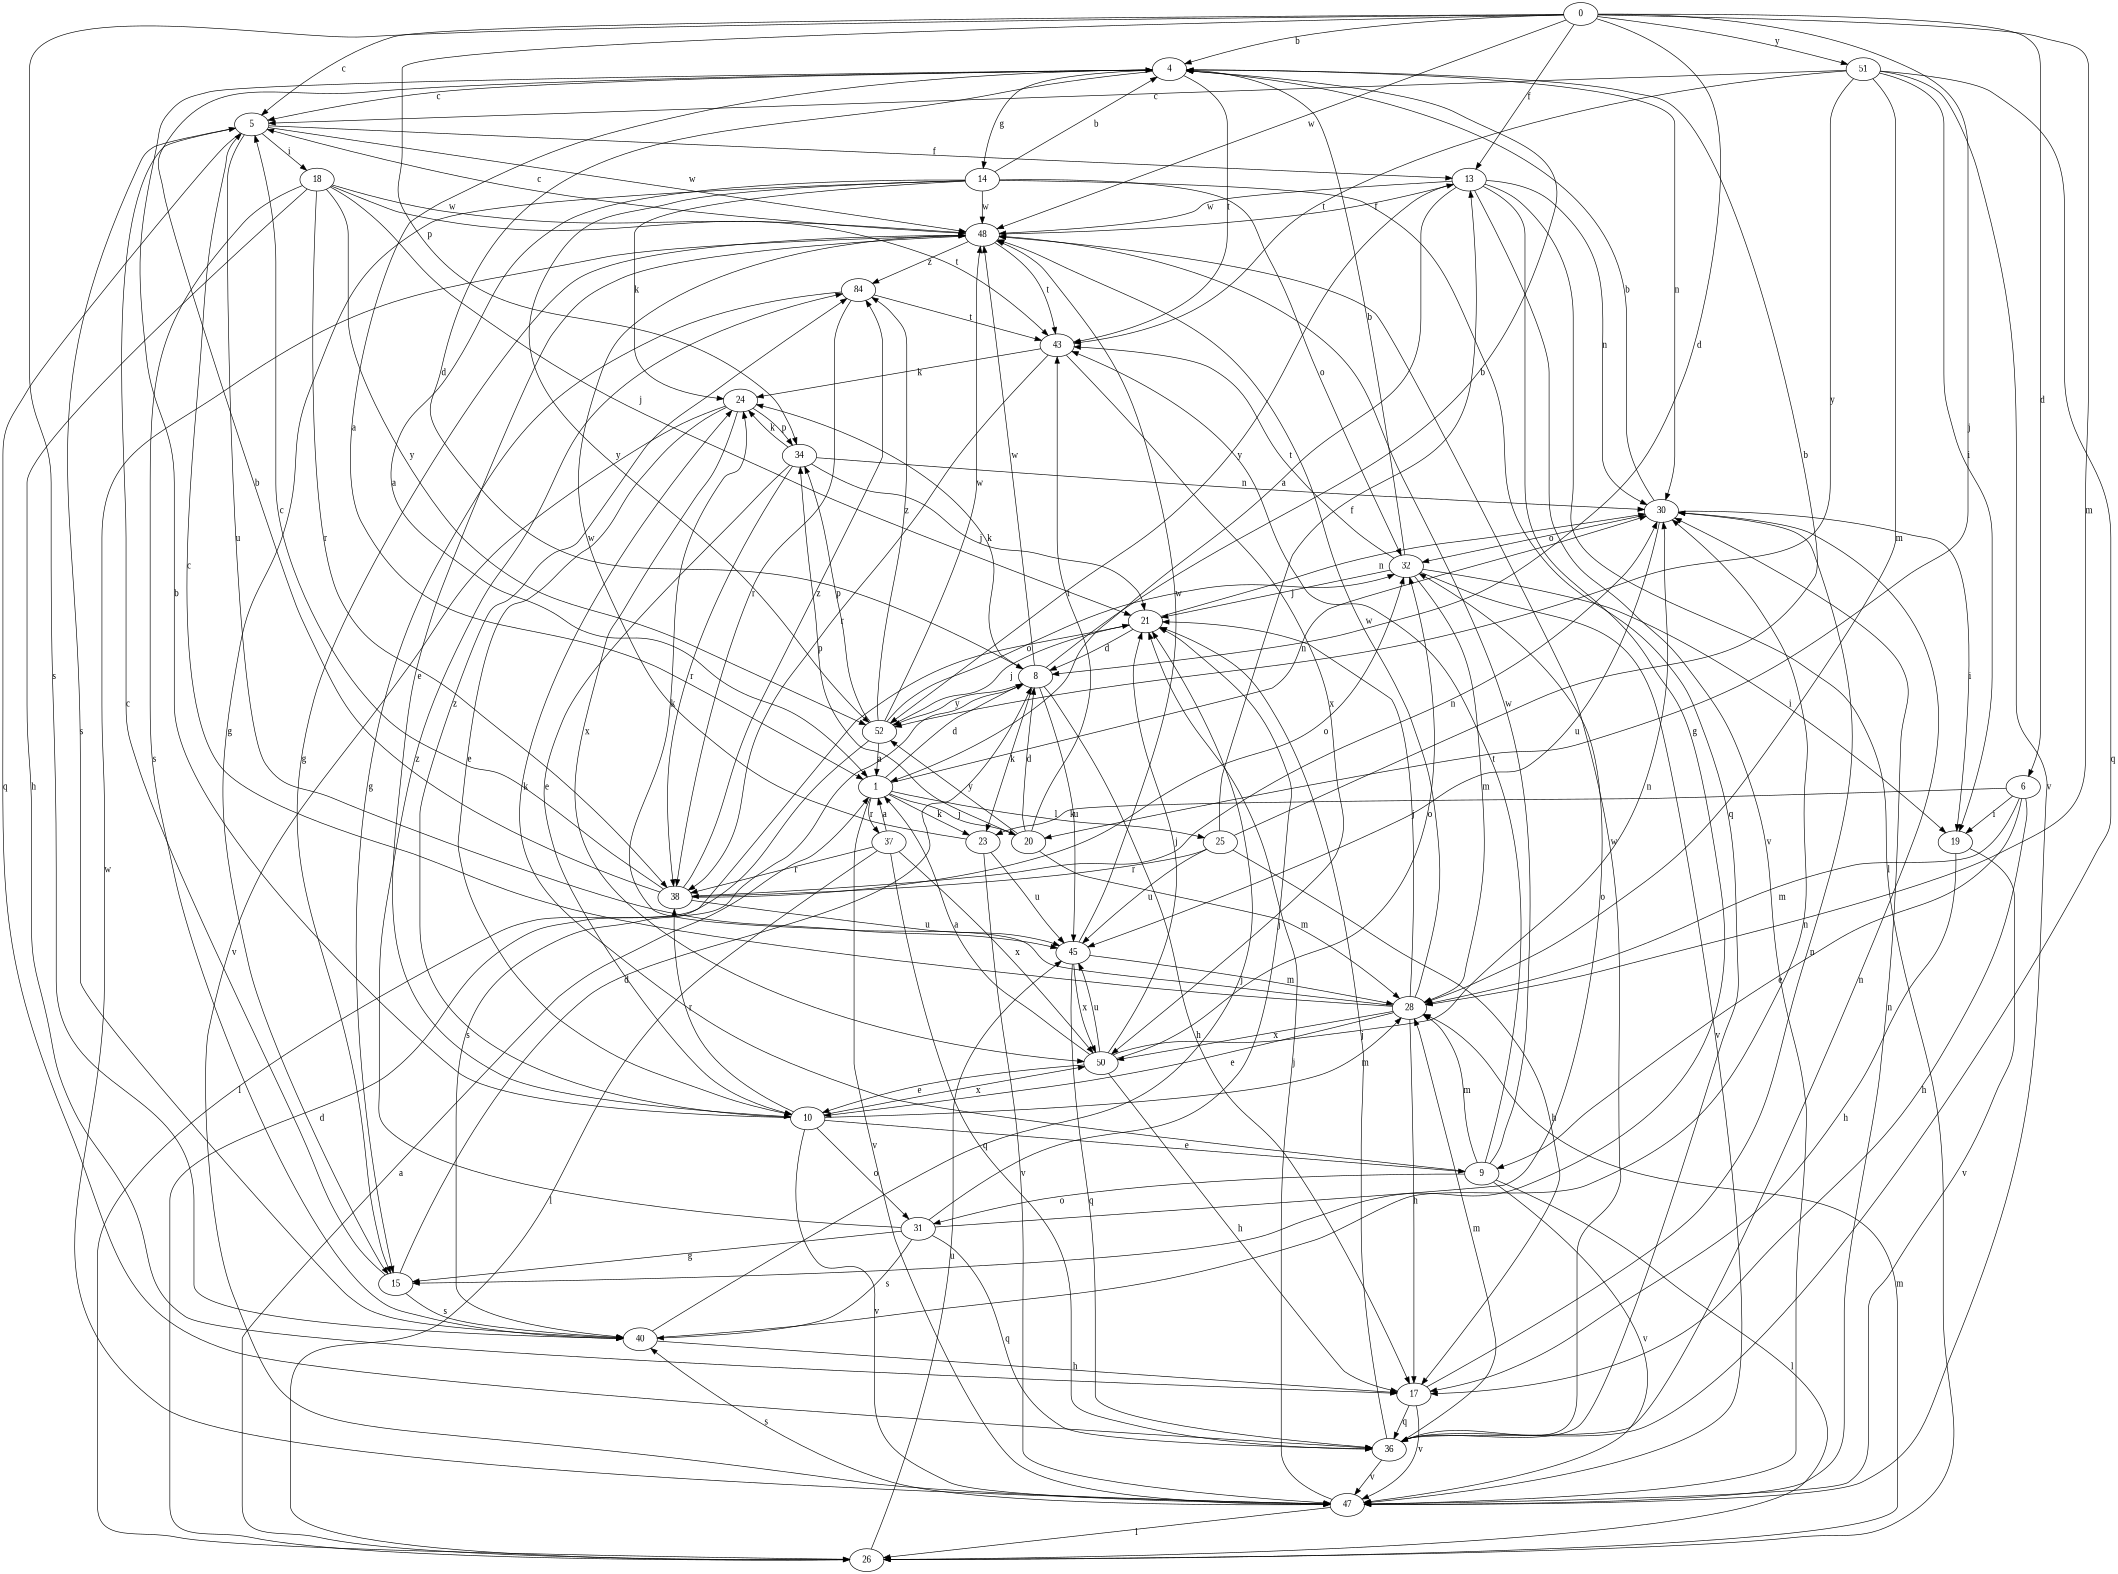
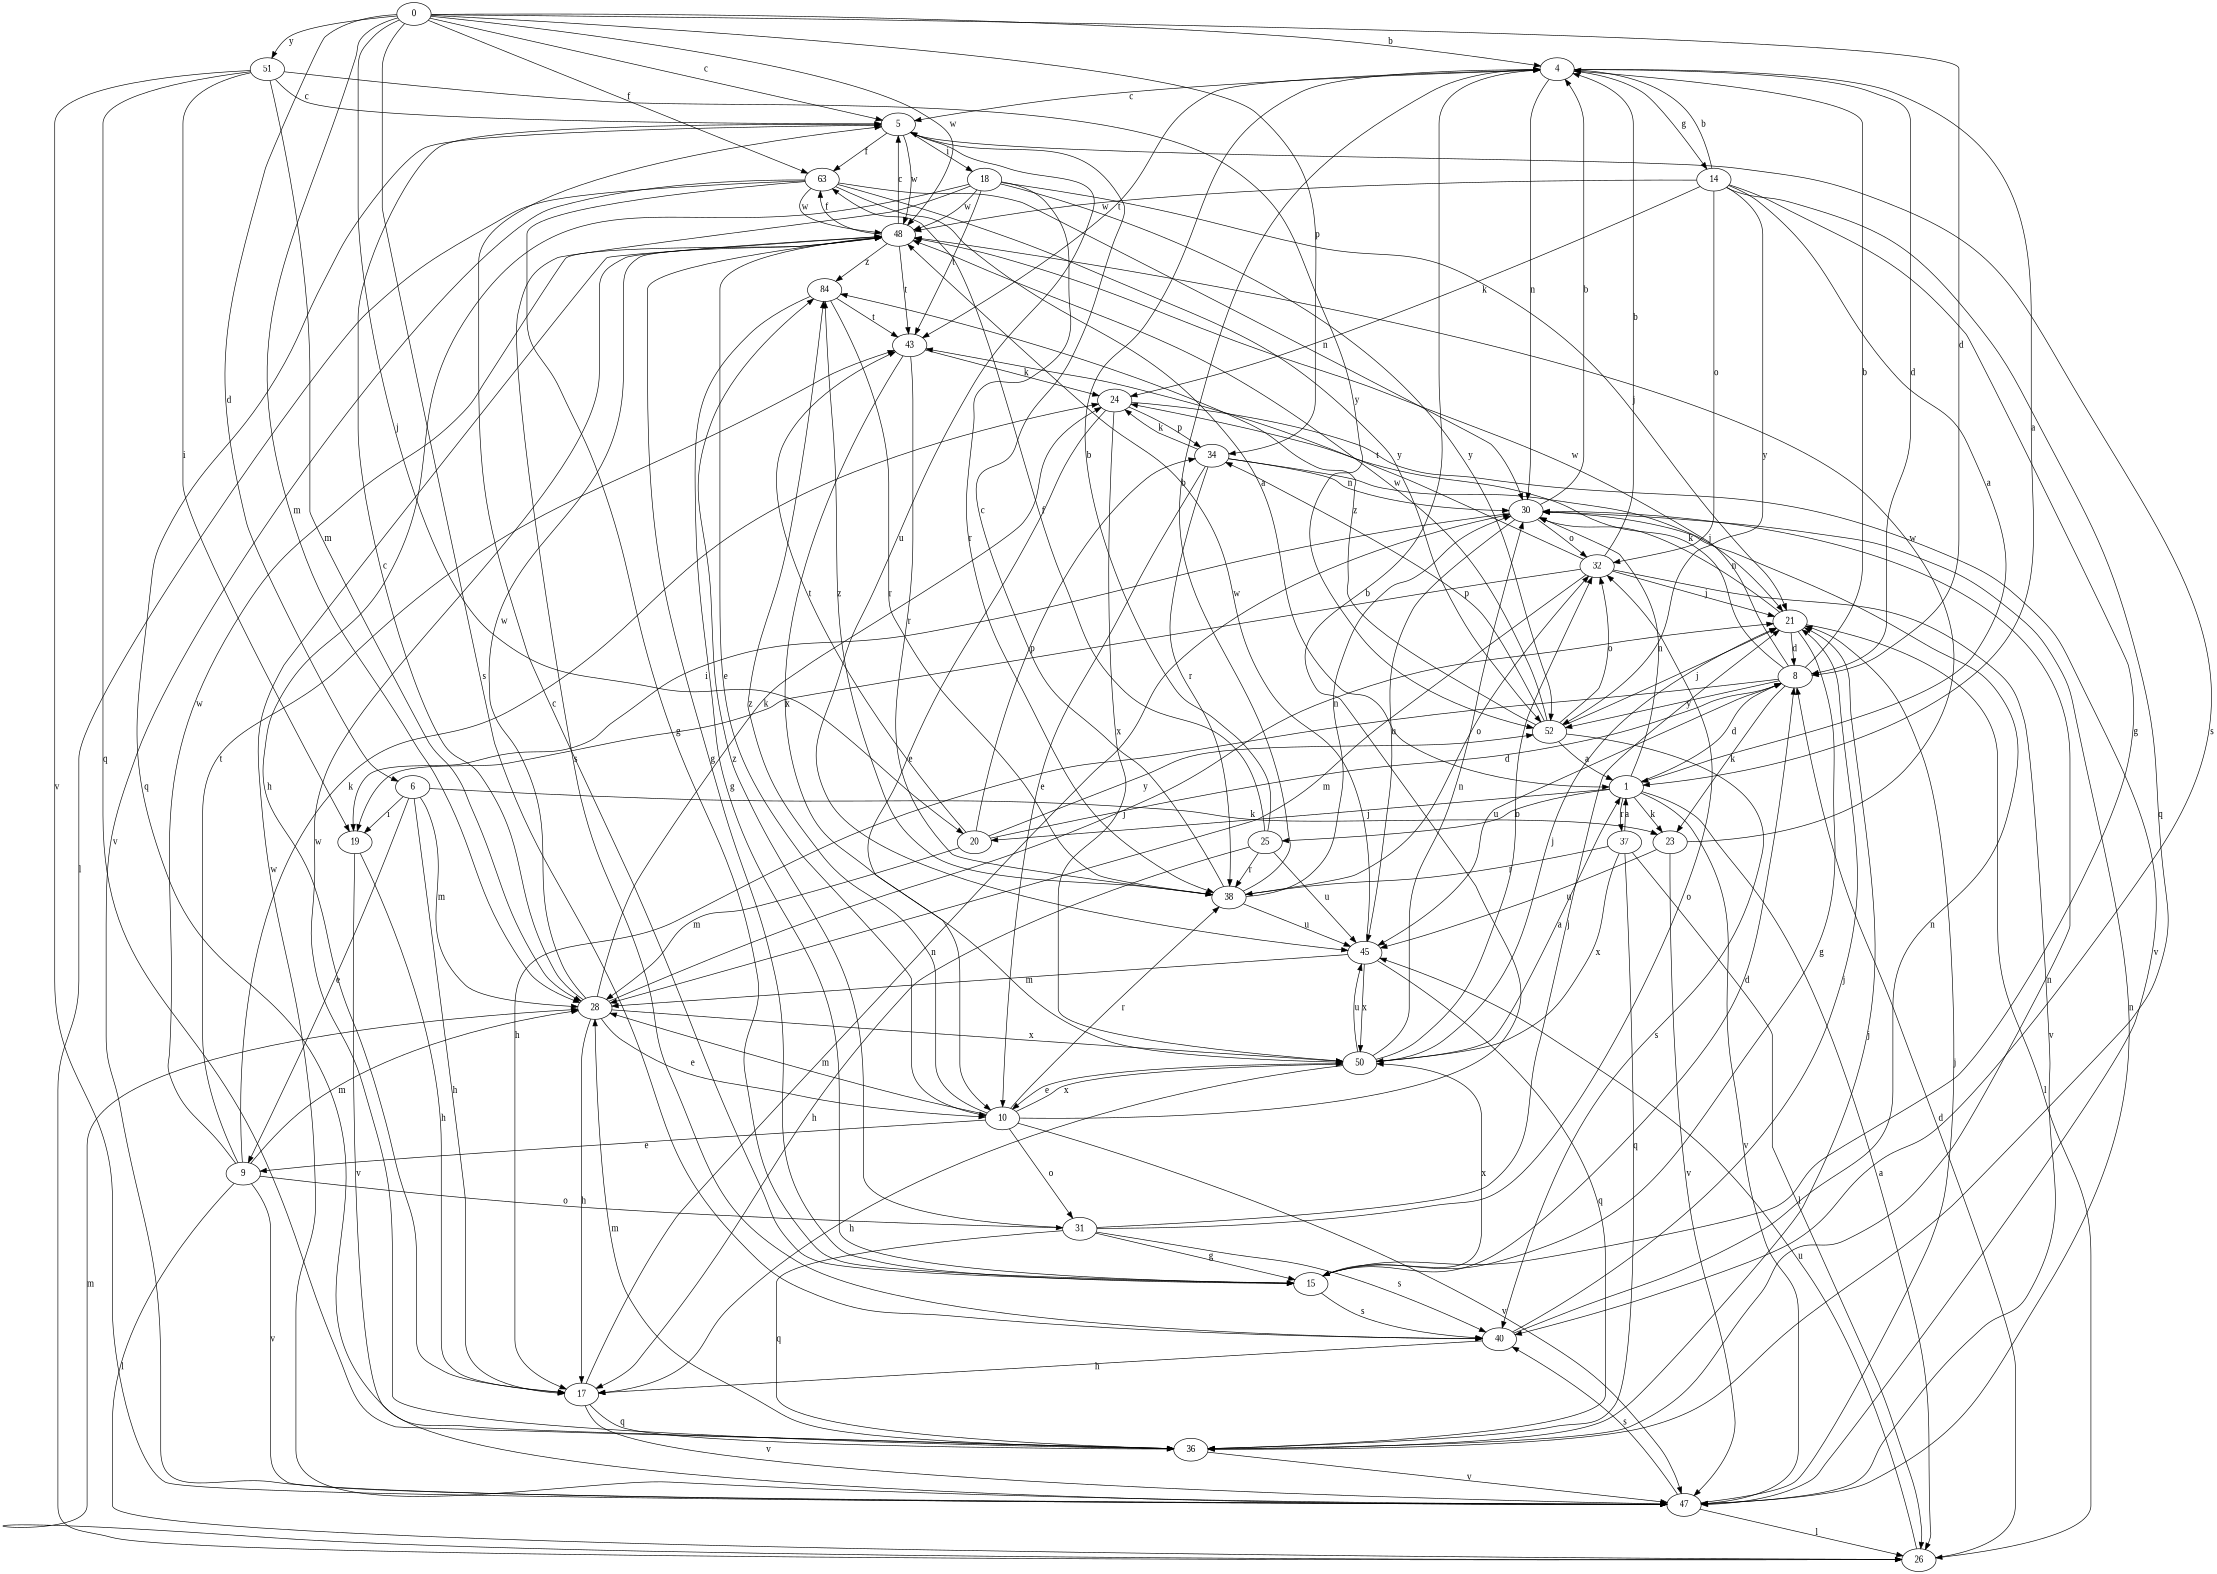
(1440, 152) -> none
(1469, 180) -> (822, 180)
none -> (1746, 1056)
none -> (1482, 1204)
(254, 1322) -> (1857, 1112)
